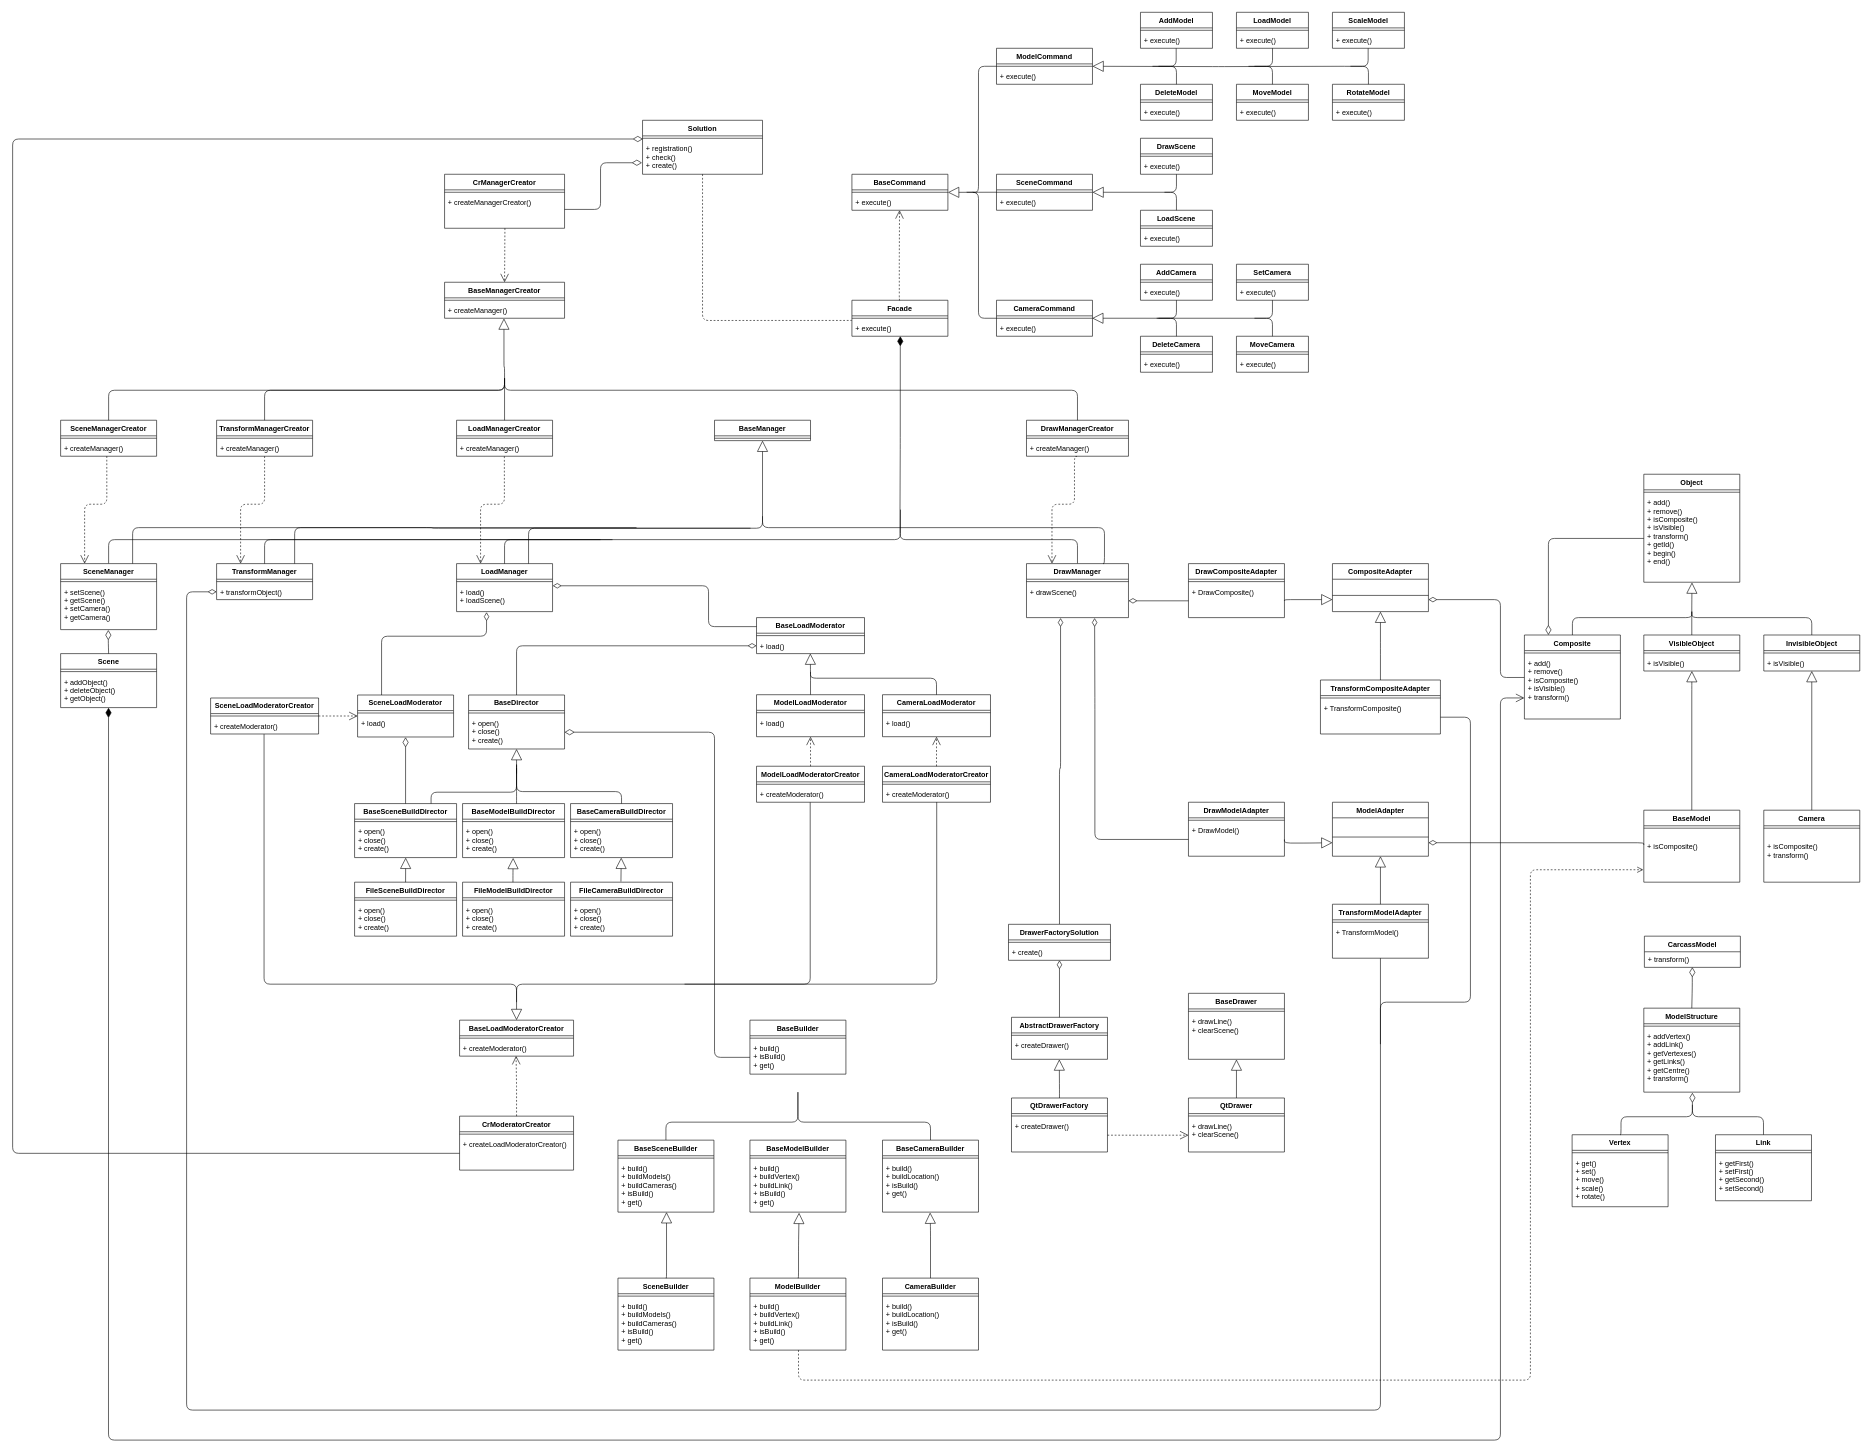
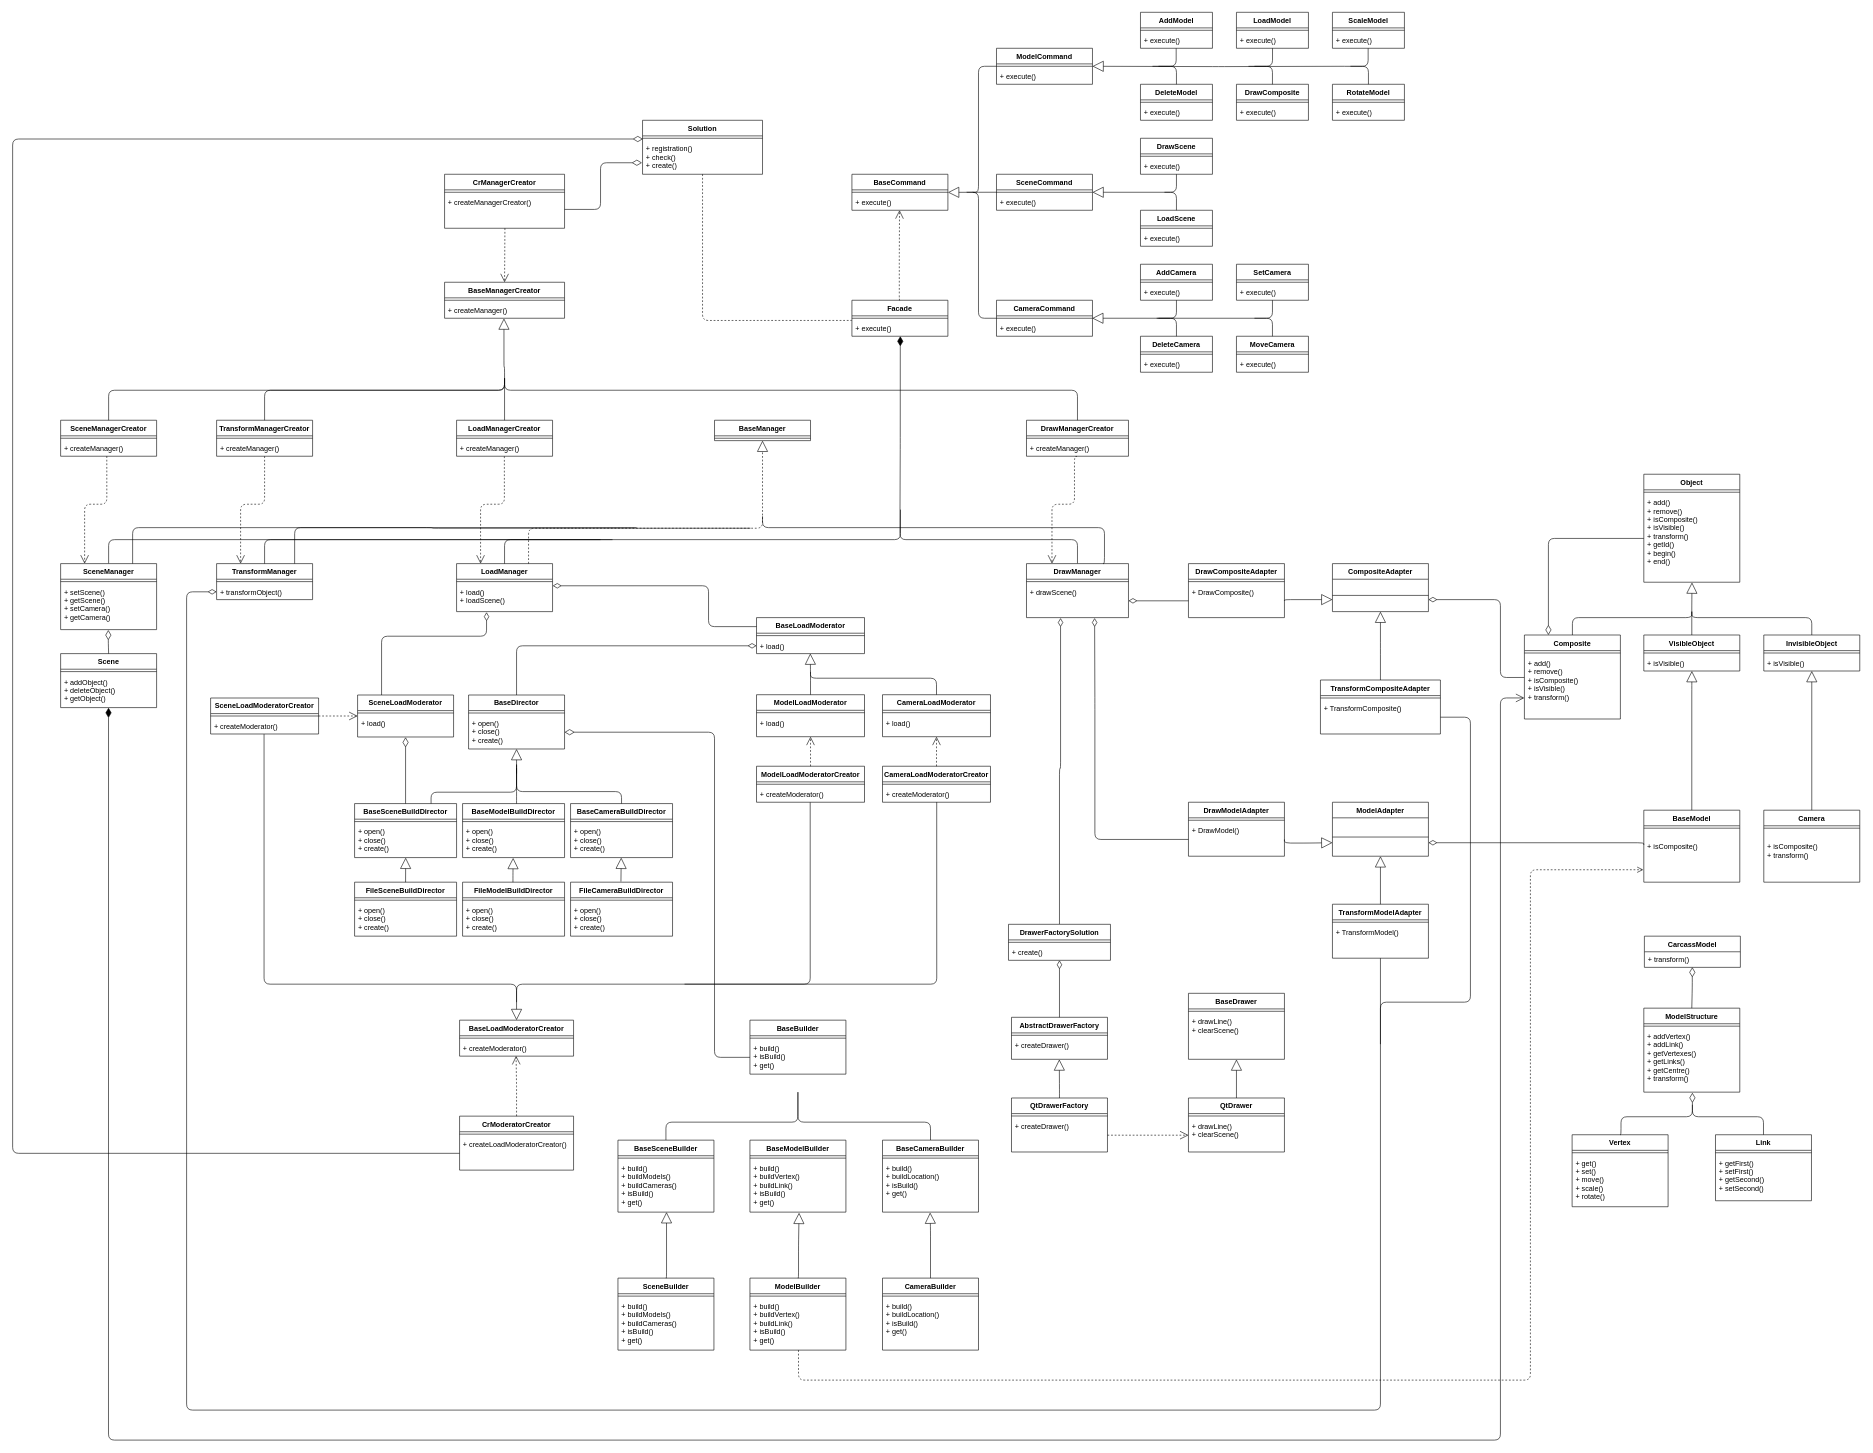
(1272, 92) -> (1272, 92)
(762, 484) -> (762, 484)
